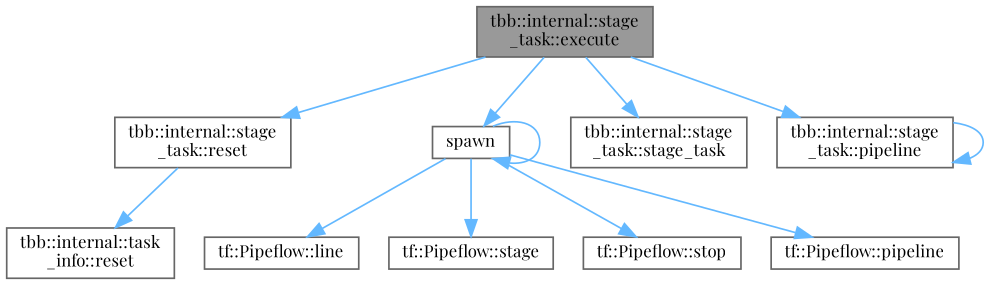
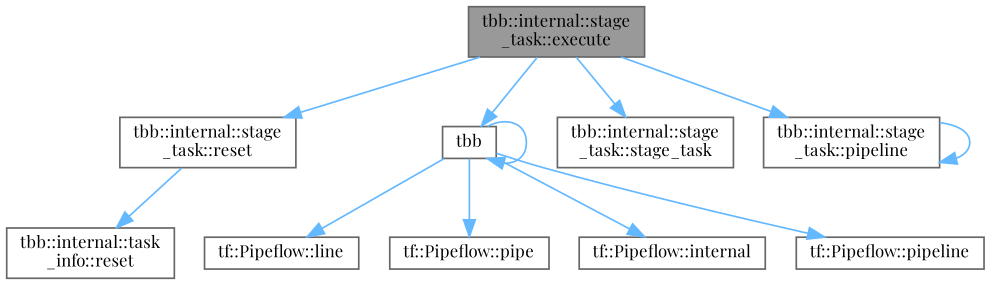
(471, 142) -> (469, 142)
(471, 253) -> (469, 253)
(662, 253) -> (672, 253)
